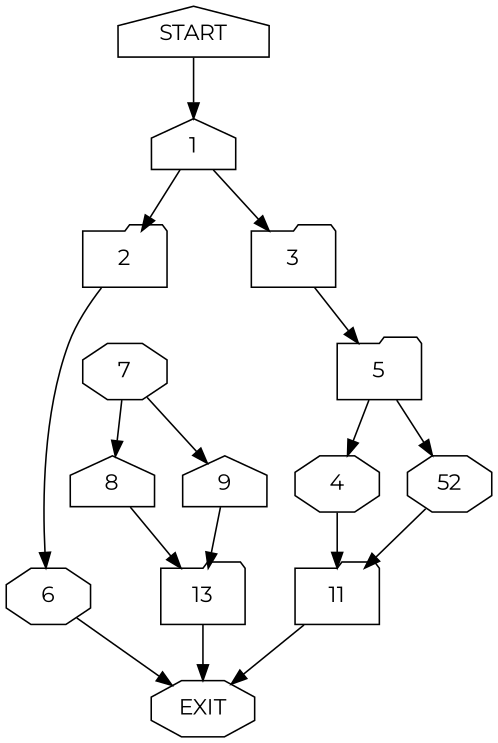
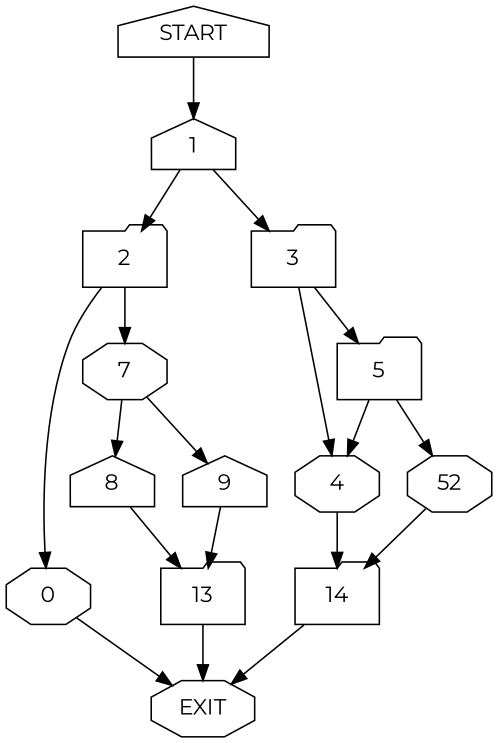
none -> (125, 308)
none -> (314, 364)
(48, 596) -> (48, 596)
(337, 596) -> (337, 596)
